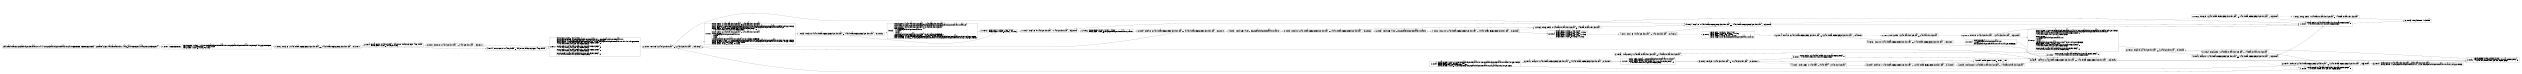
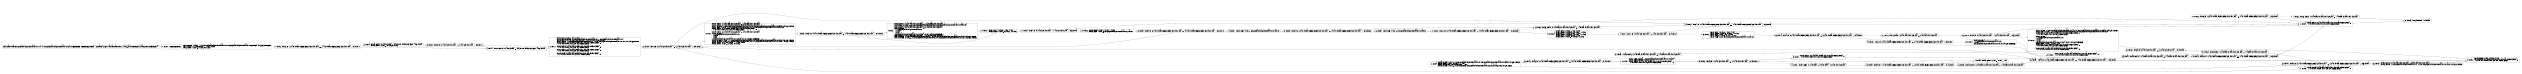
none -> (2155, 56)
